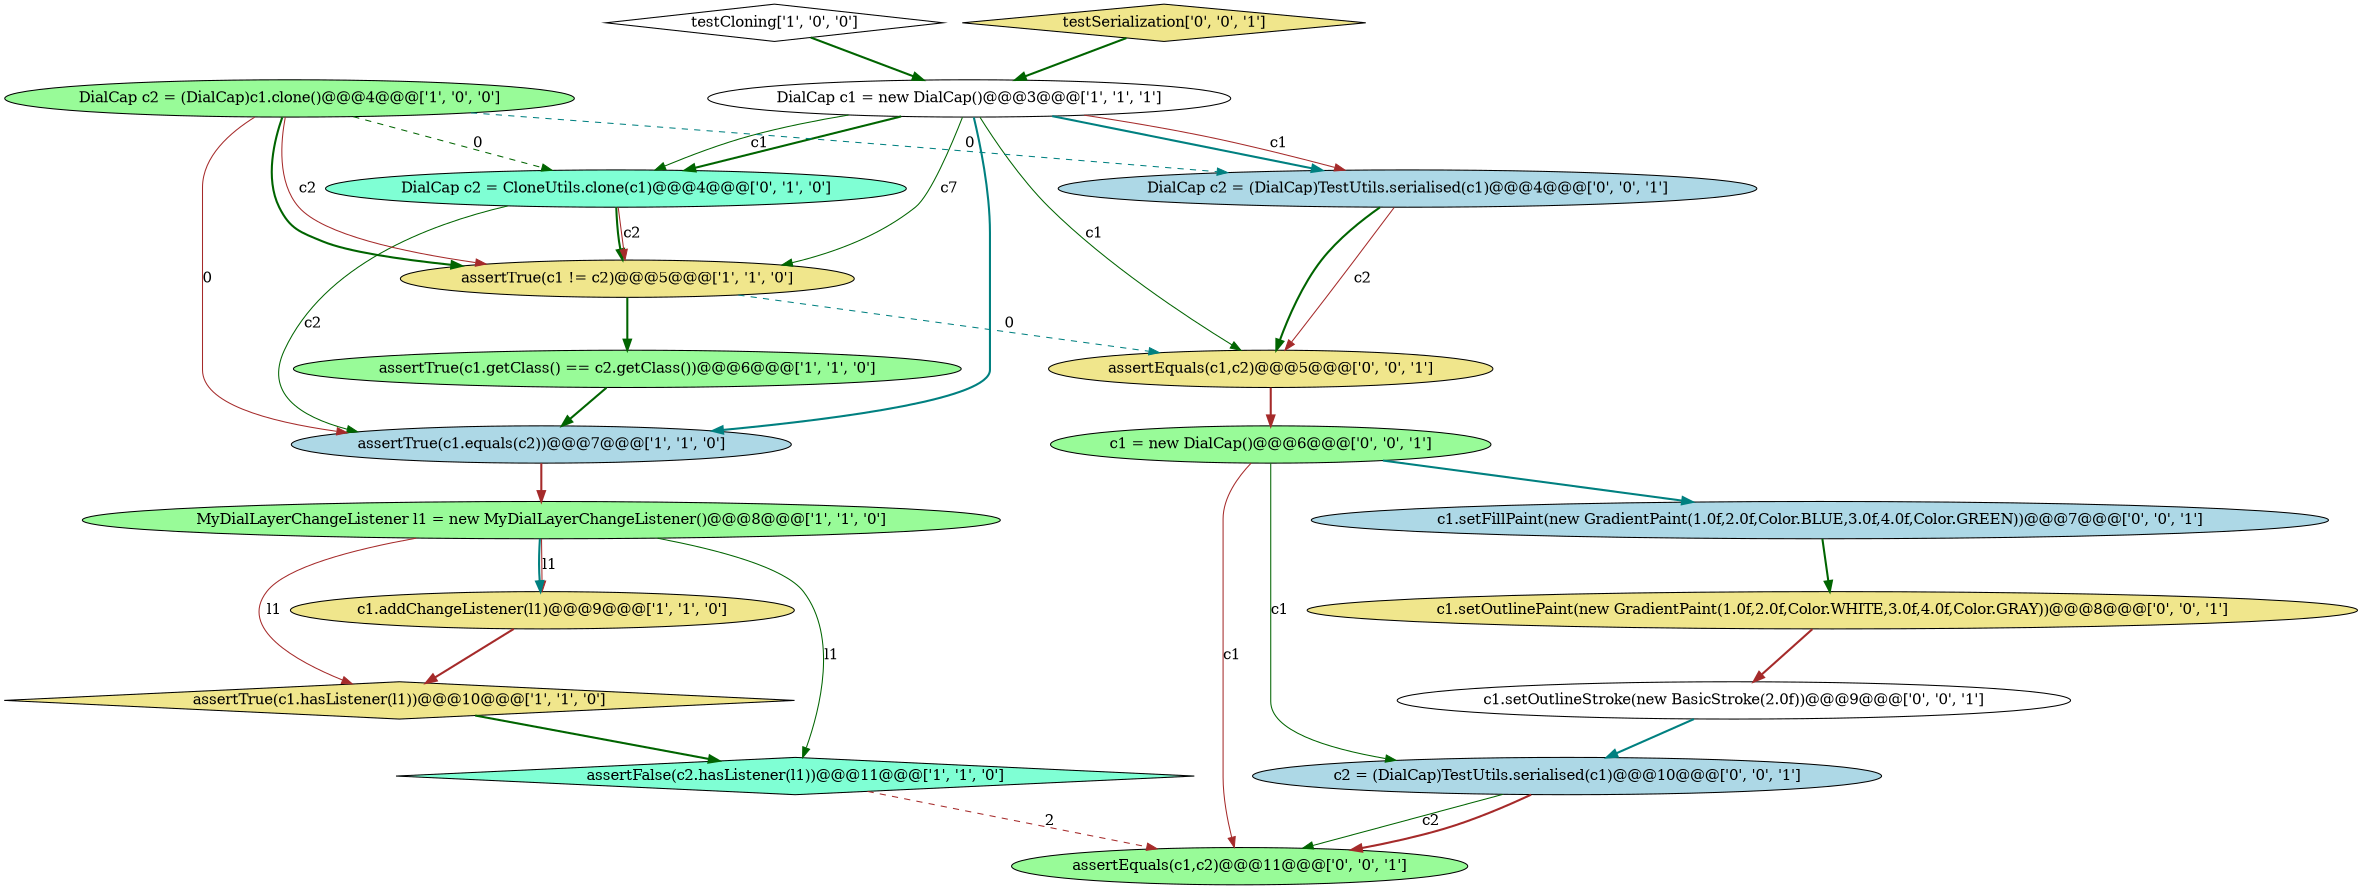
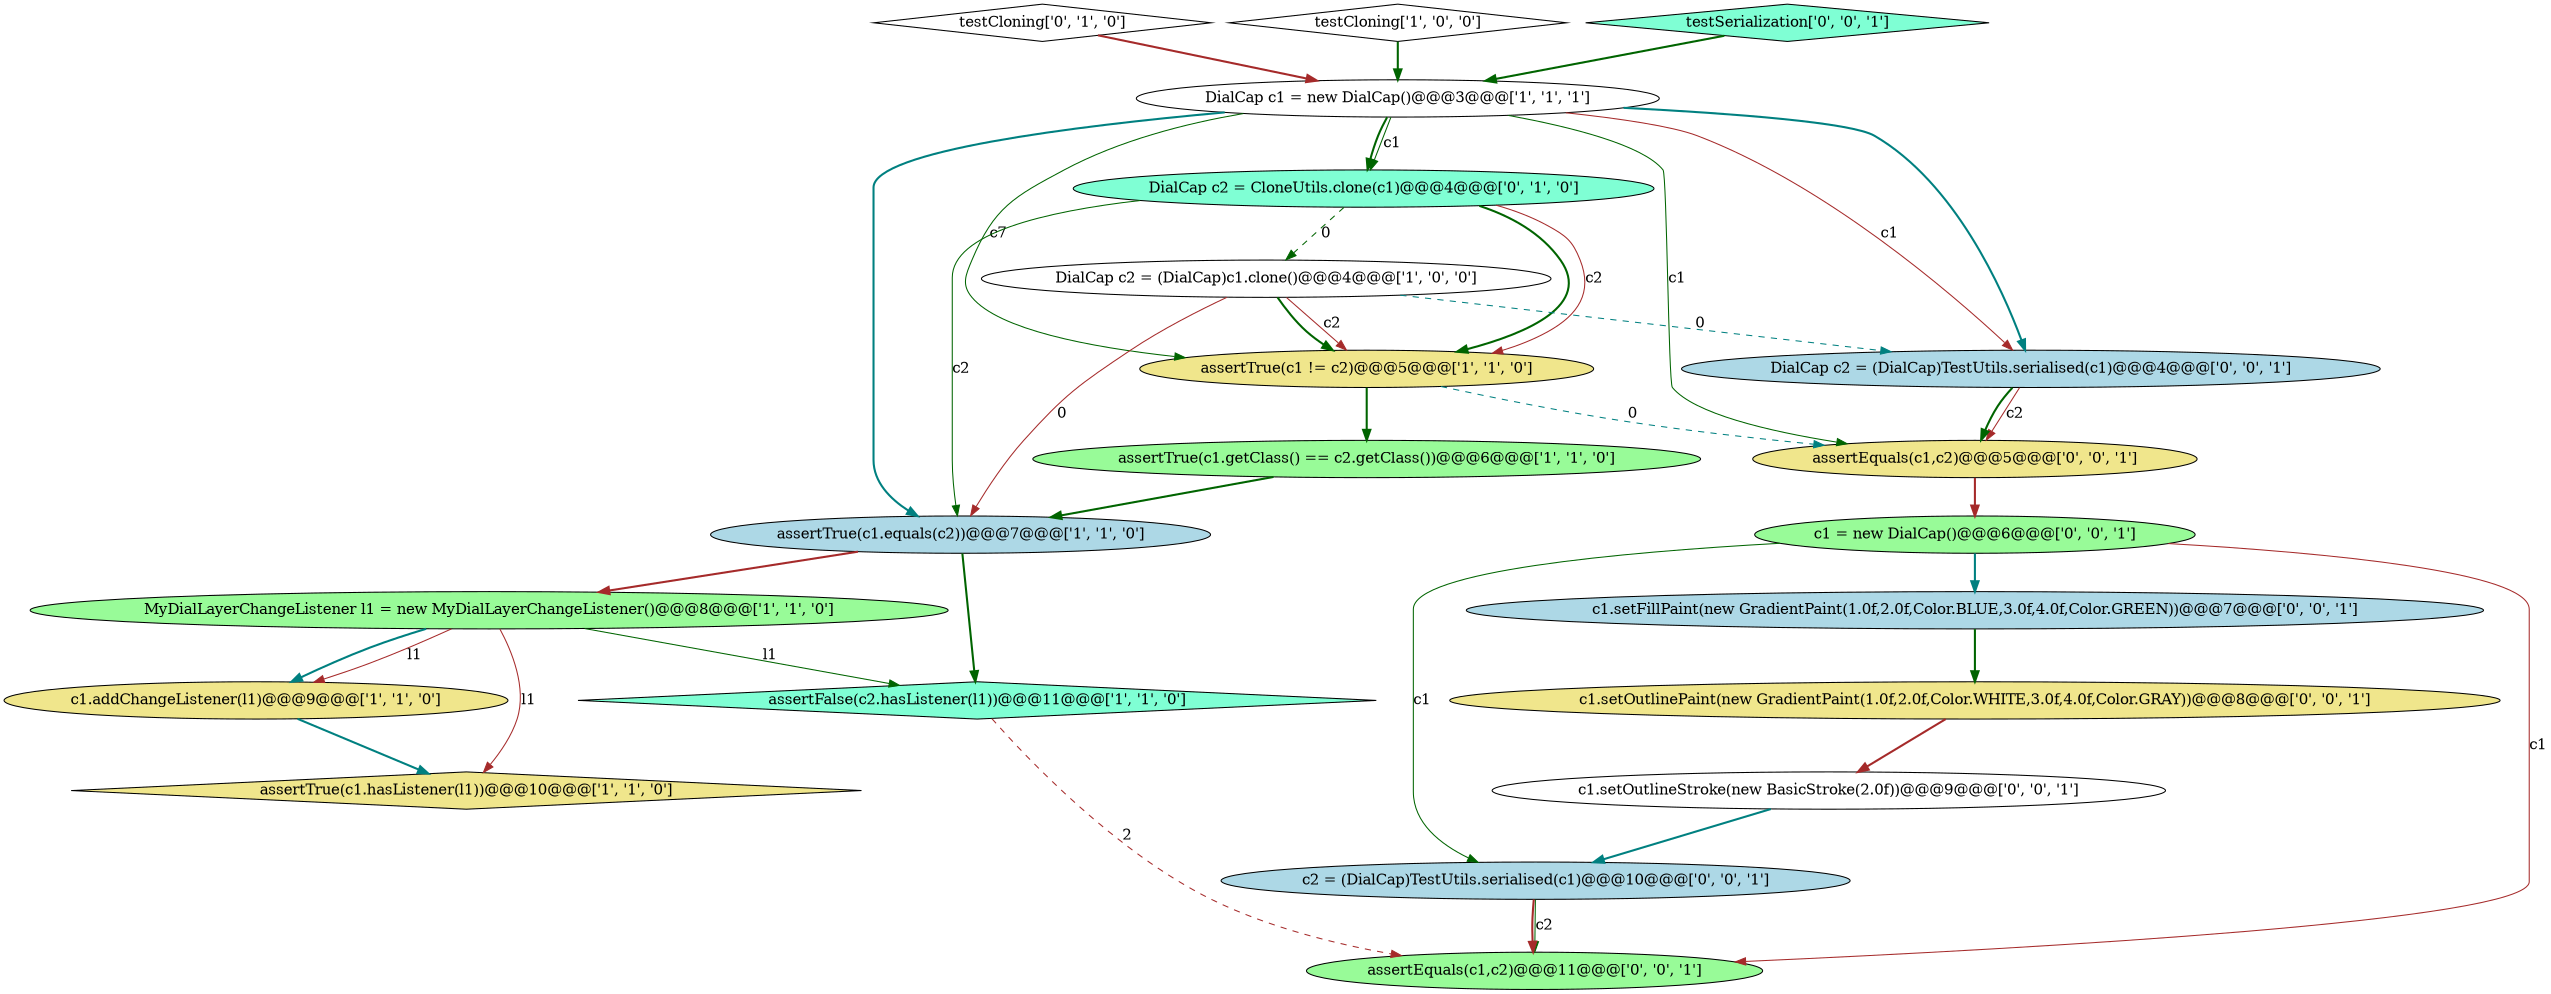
none -> (1042, 23)
(1164, 23) -> (1787, 23)
(290, 98) -> (1266, 279)
(448, 142) -> (1319, 230)
(474, 653) -> (358, 744)
(592, 737) -> (968, 612)
